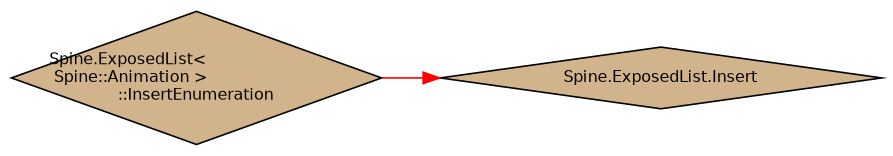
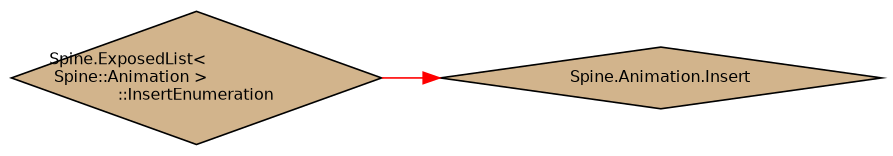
(661, 78) -> (661, 78)
